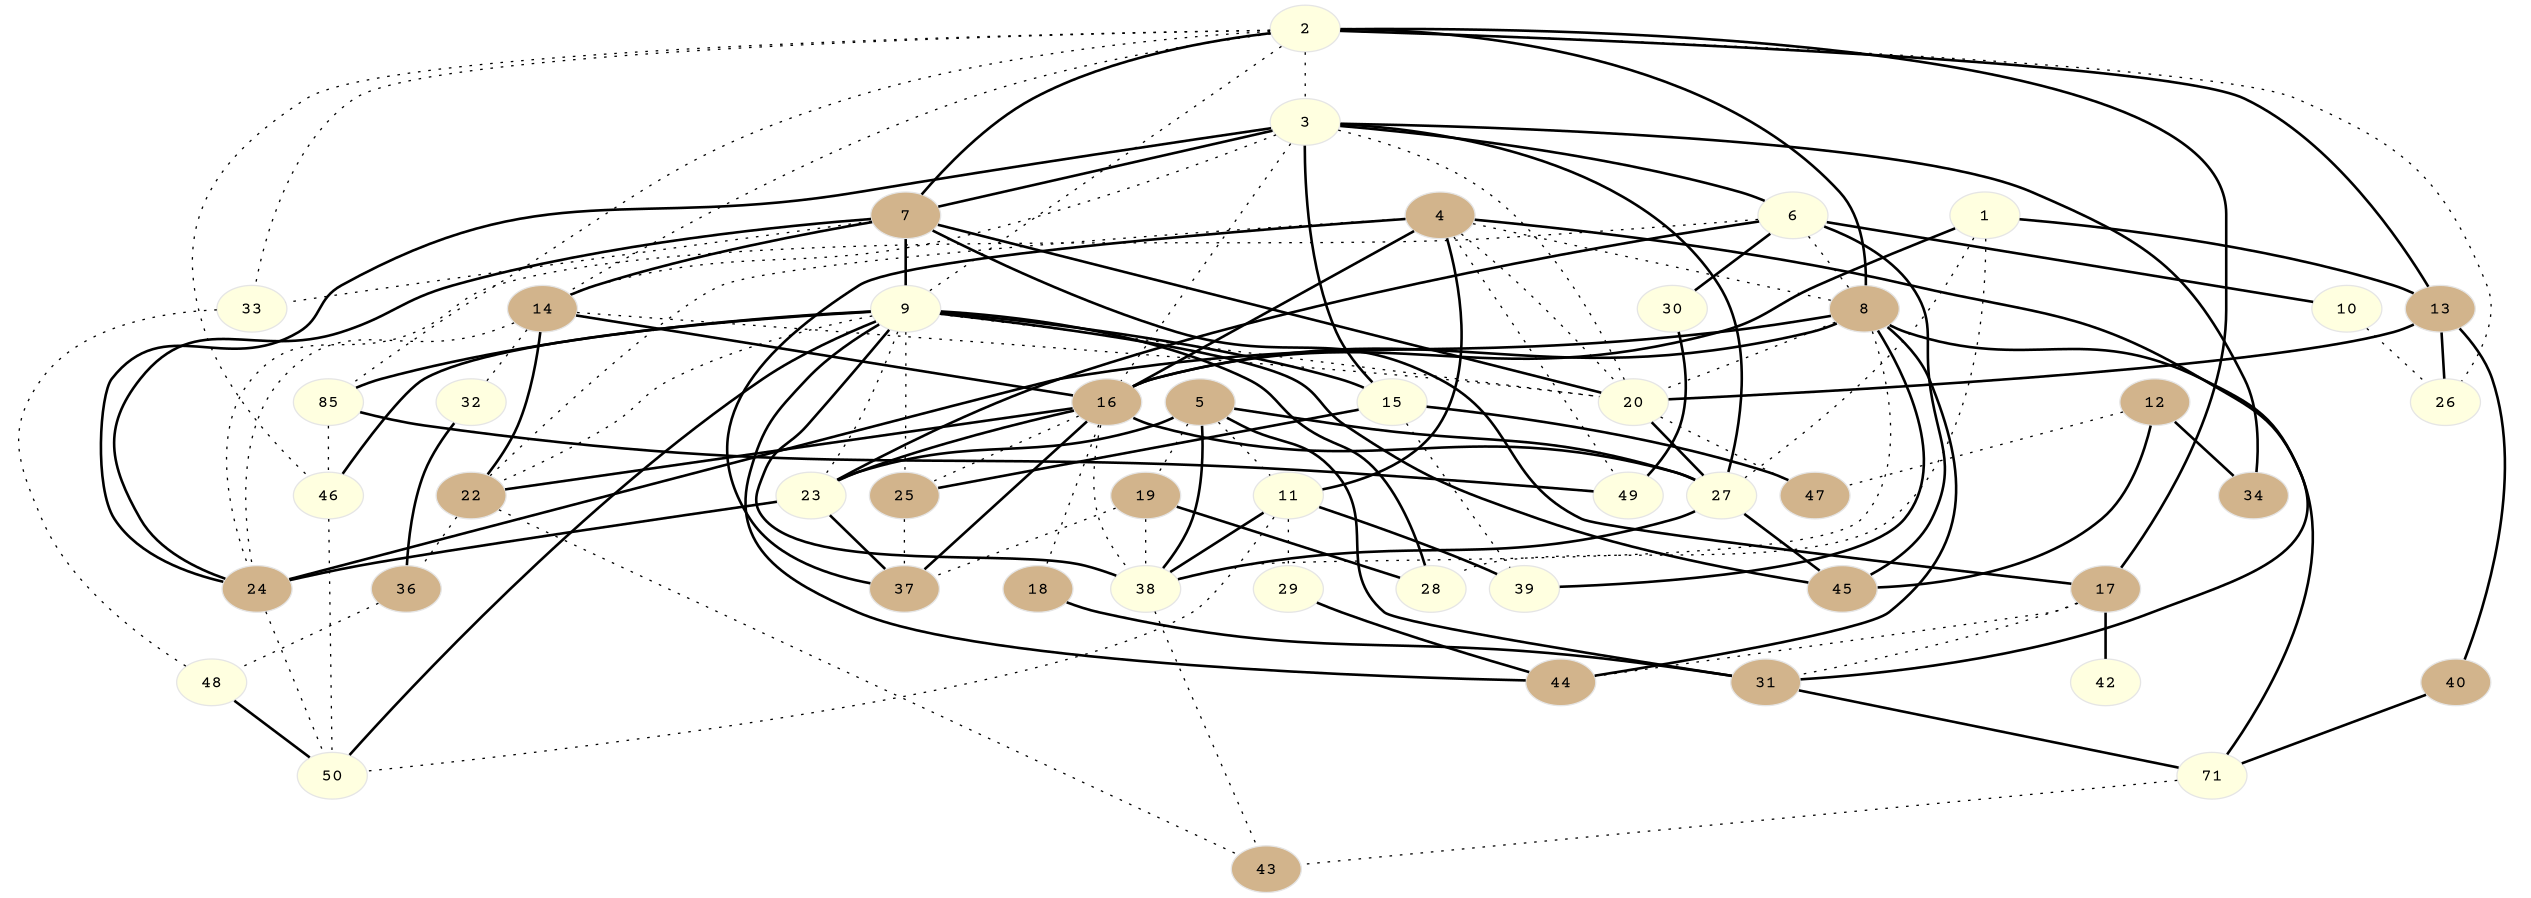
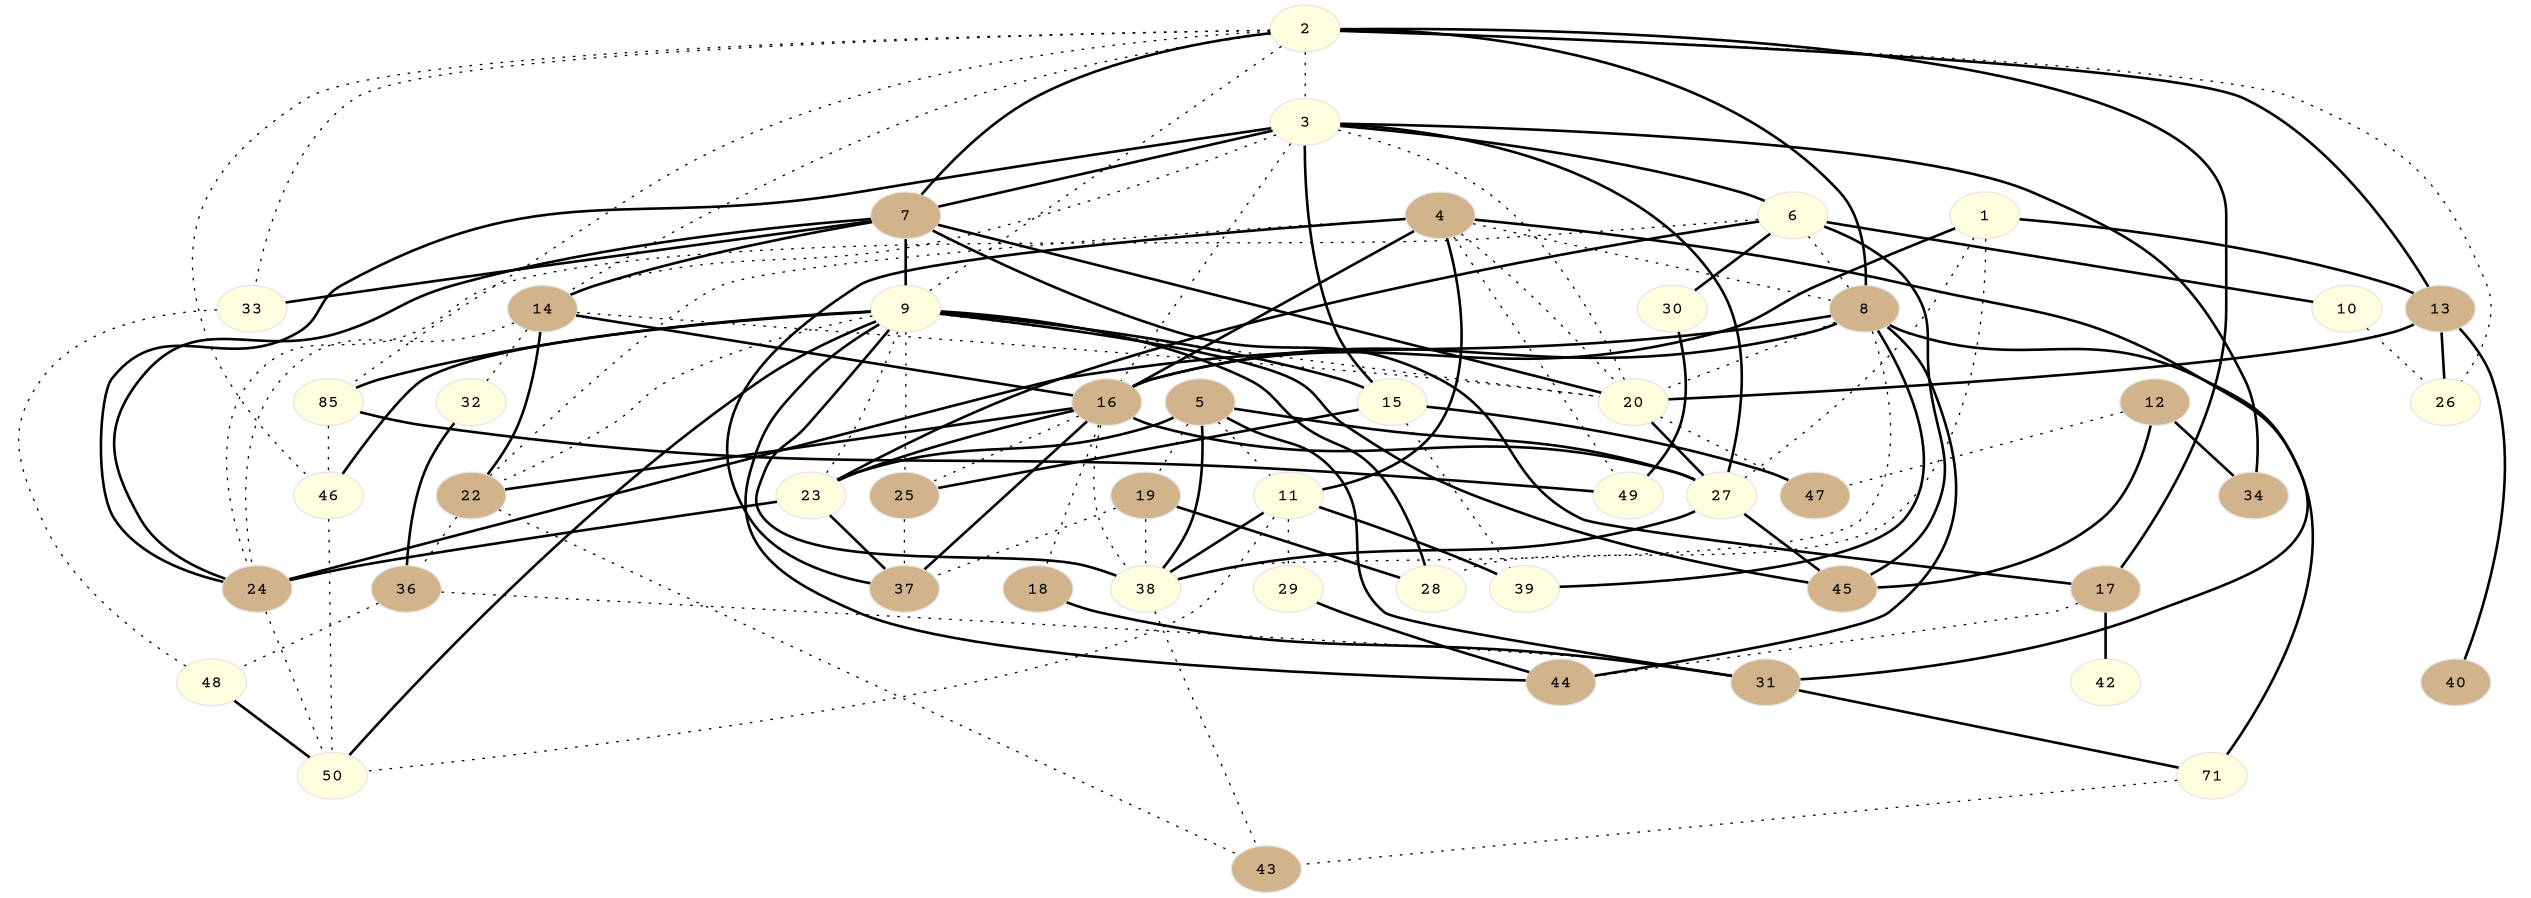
(432, 281) -> (432, 281)
(1940, 644) -> (1087, 627)
(2334, 729) -> none
